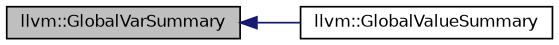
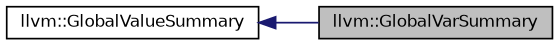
(279, 23) -> (297, 23)
